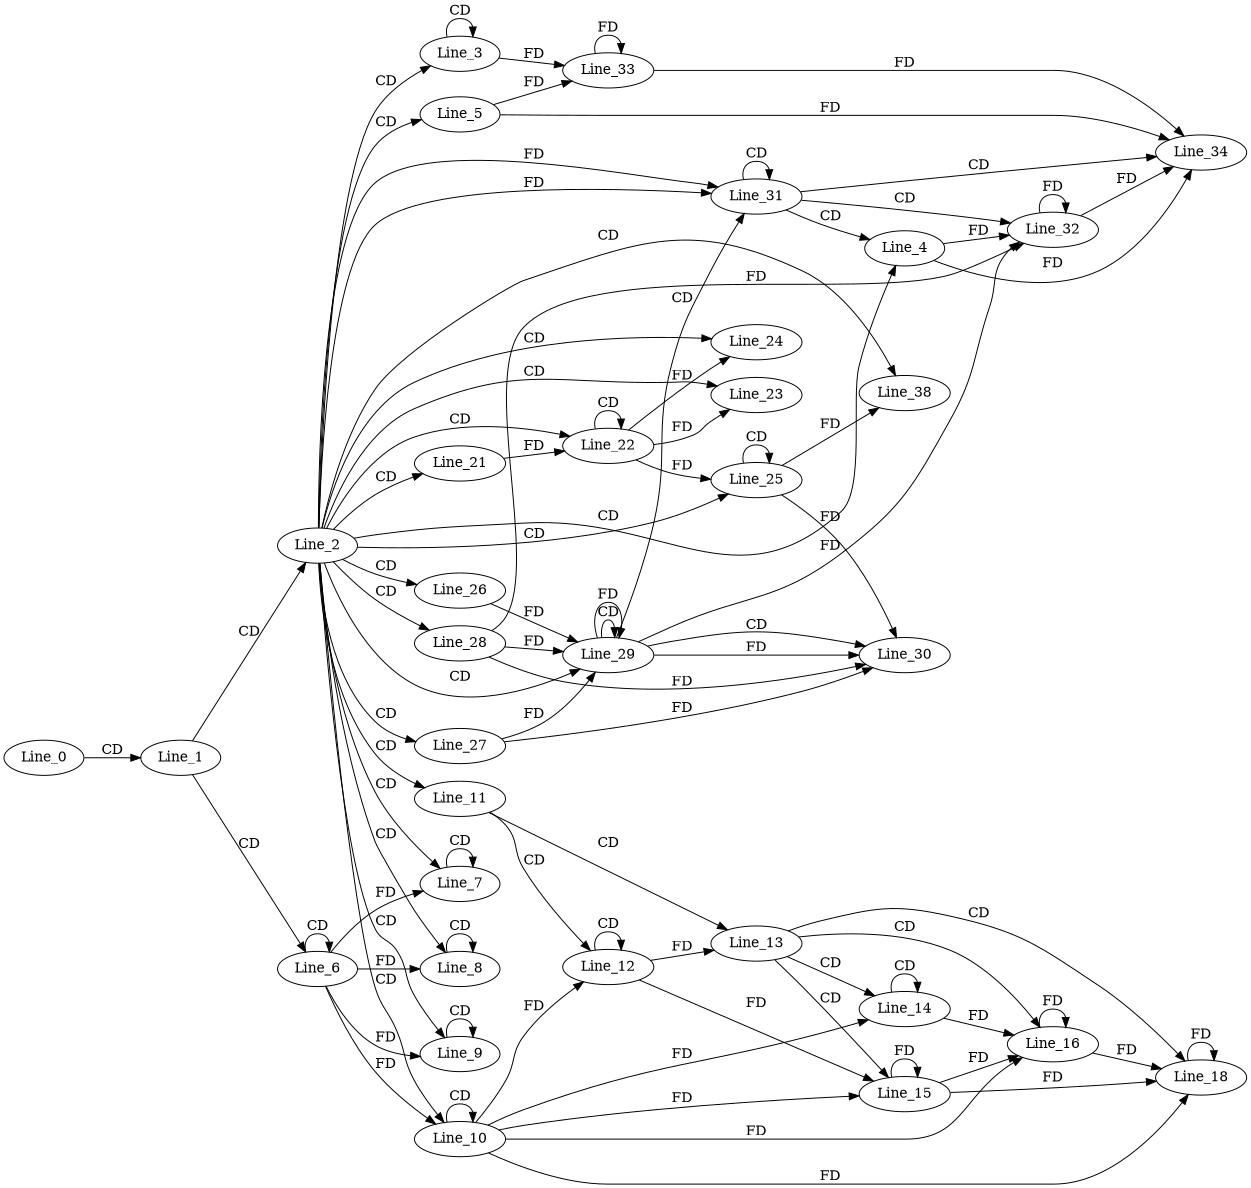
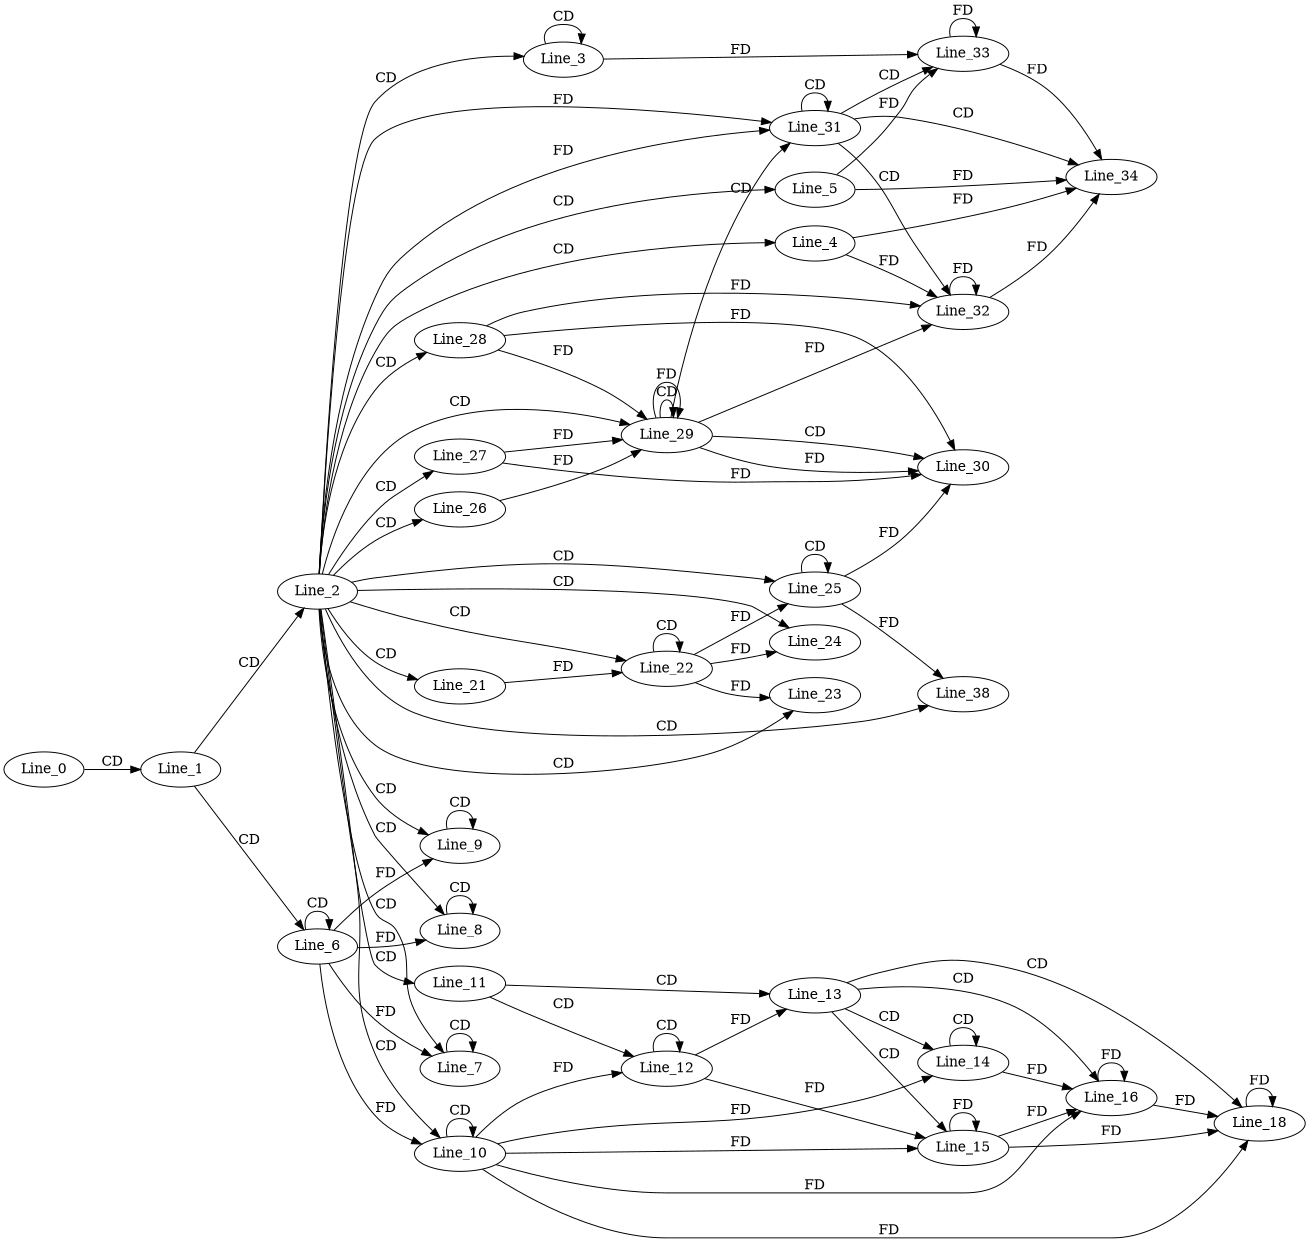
(823, 225) -> (882, 91)
